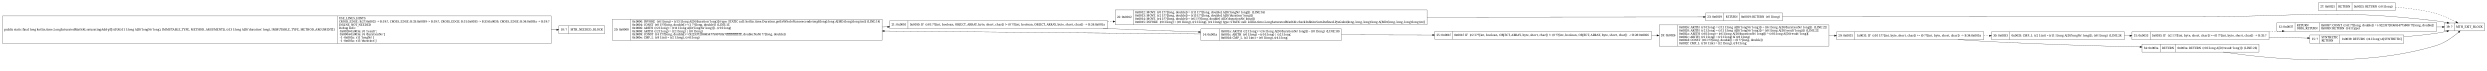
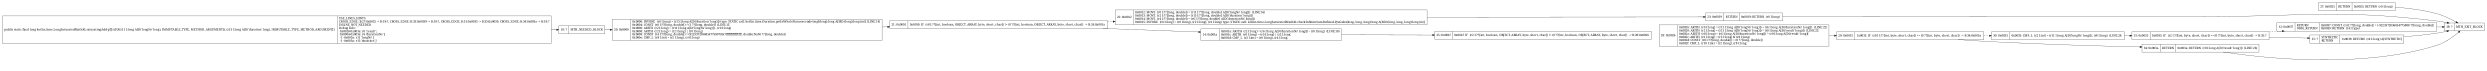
(2427, 11) -> (2427, 11)
(1043, 33) -> (607, 30)
(1654, 35) -> none
